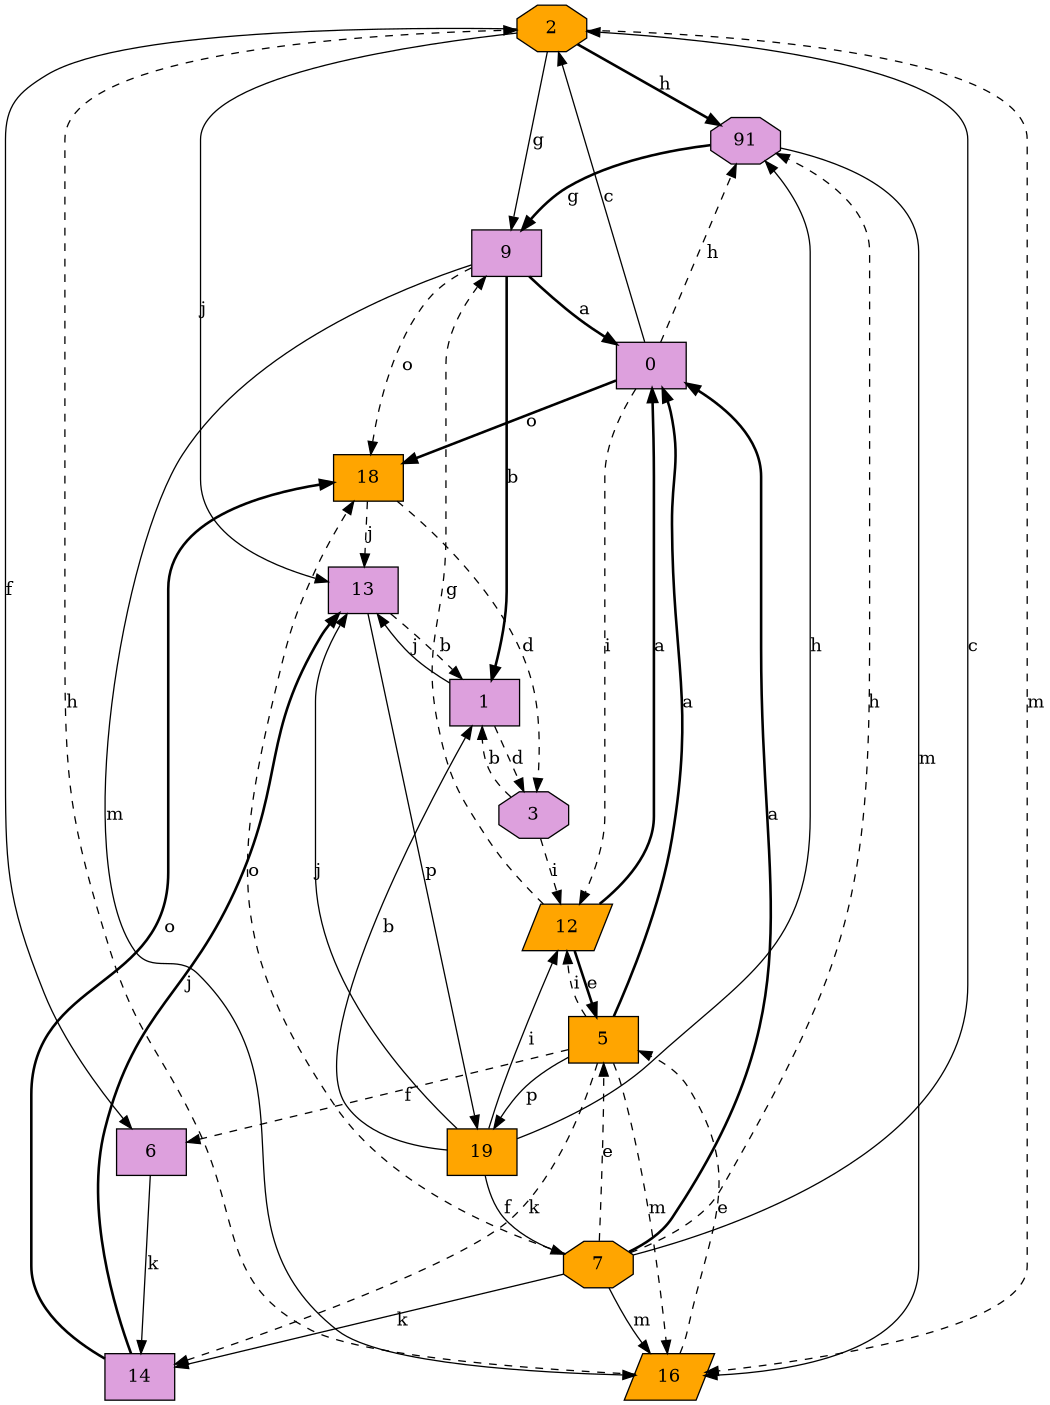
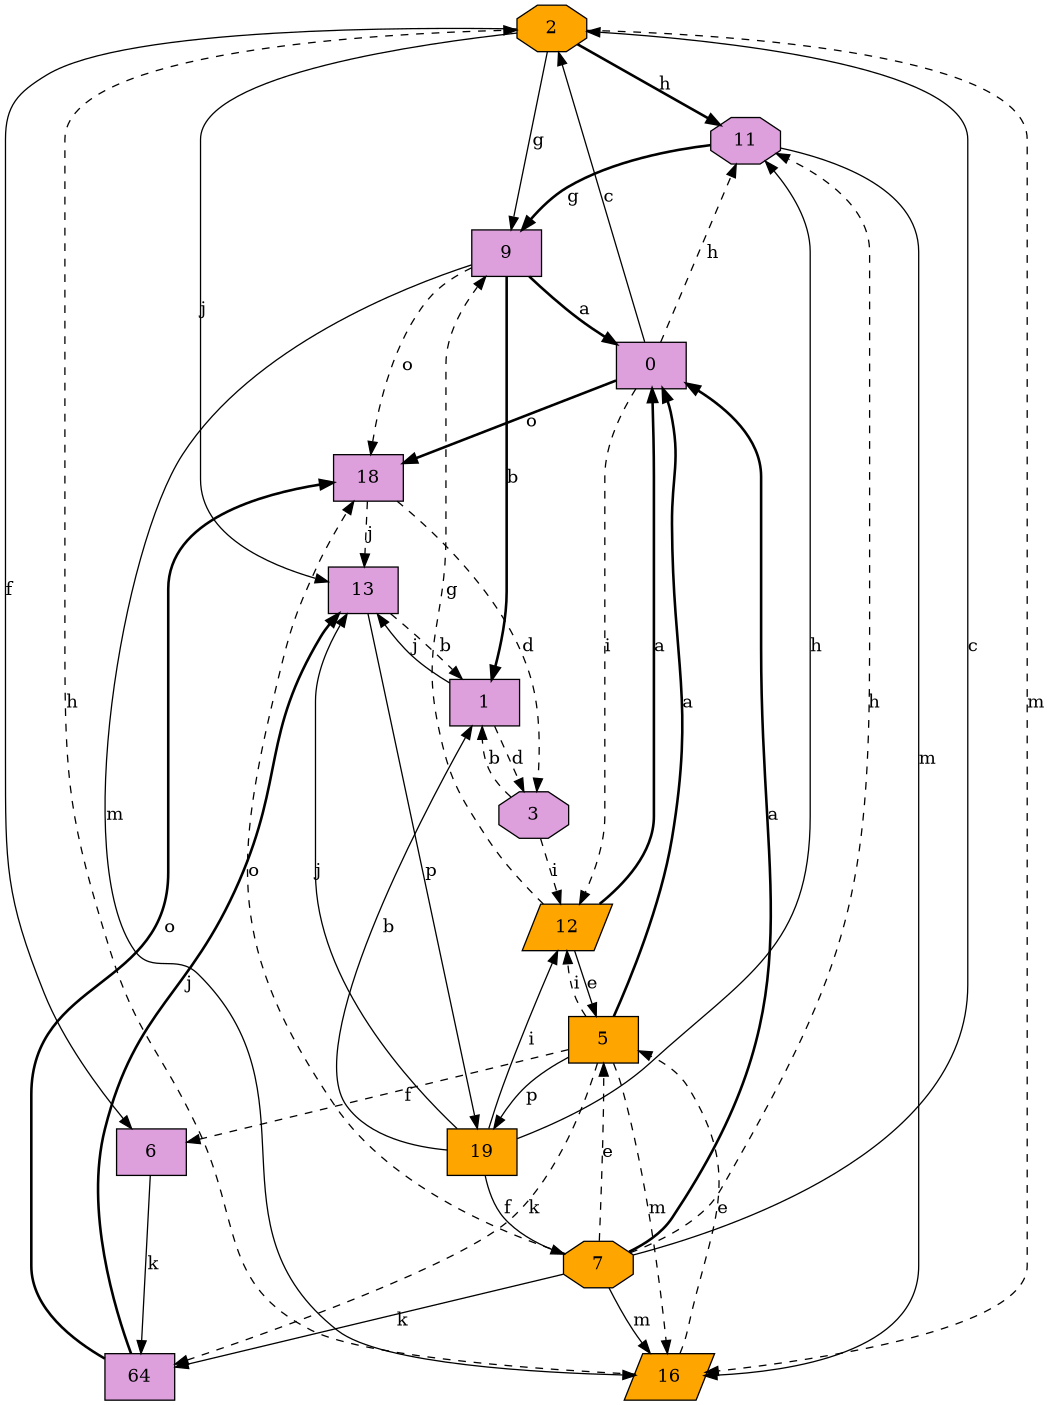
(746, 141) -> (746, 141)
(368, 478) -> (368, 478)
(583, 977) -> (583, 977)
(140, 1377) -> (140, 1377)
